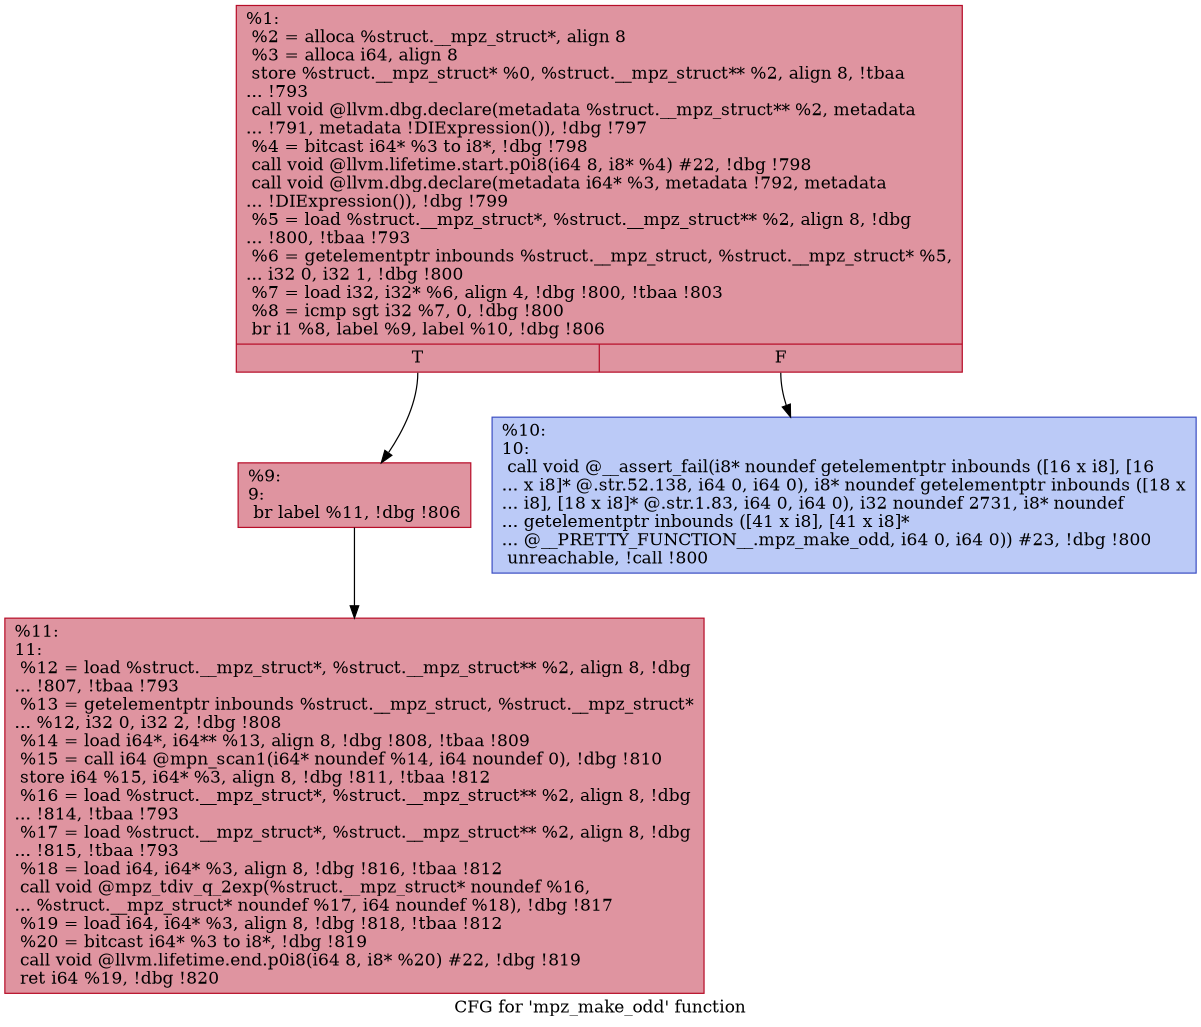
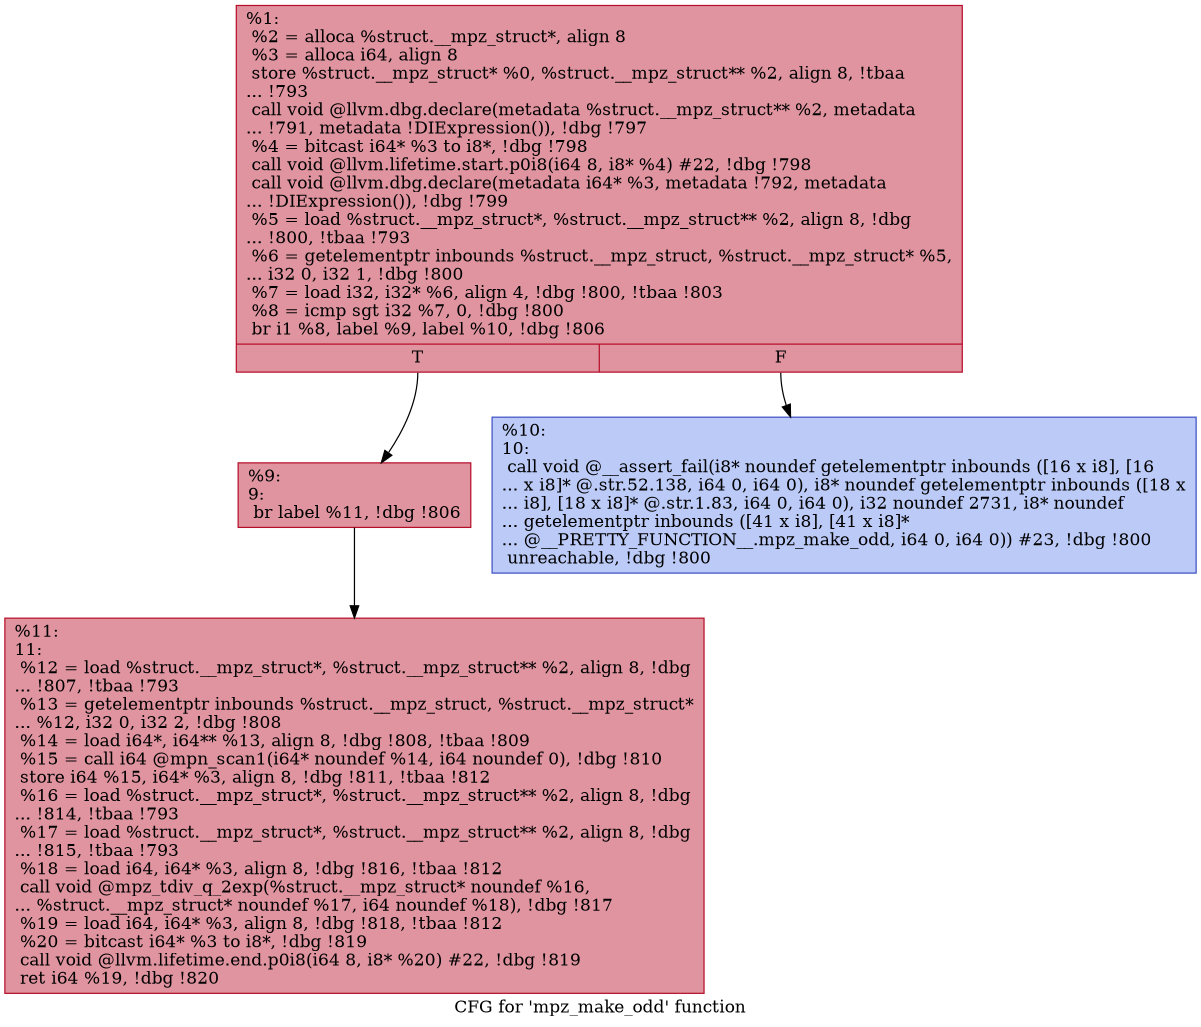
(605, 558) -> (607, 558)
